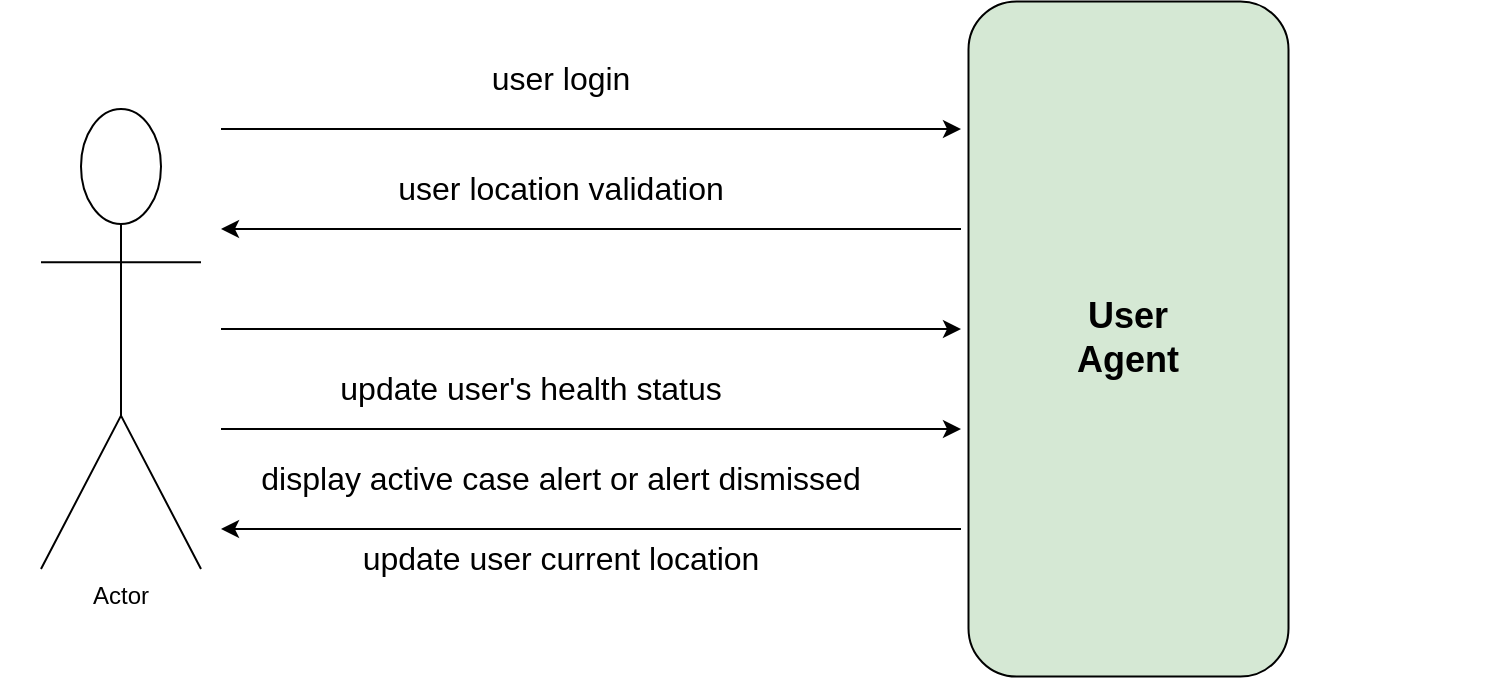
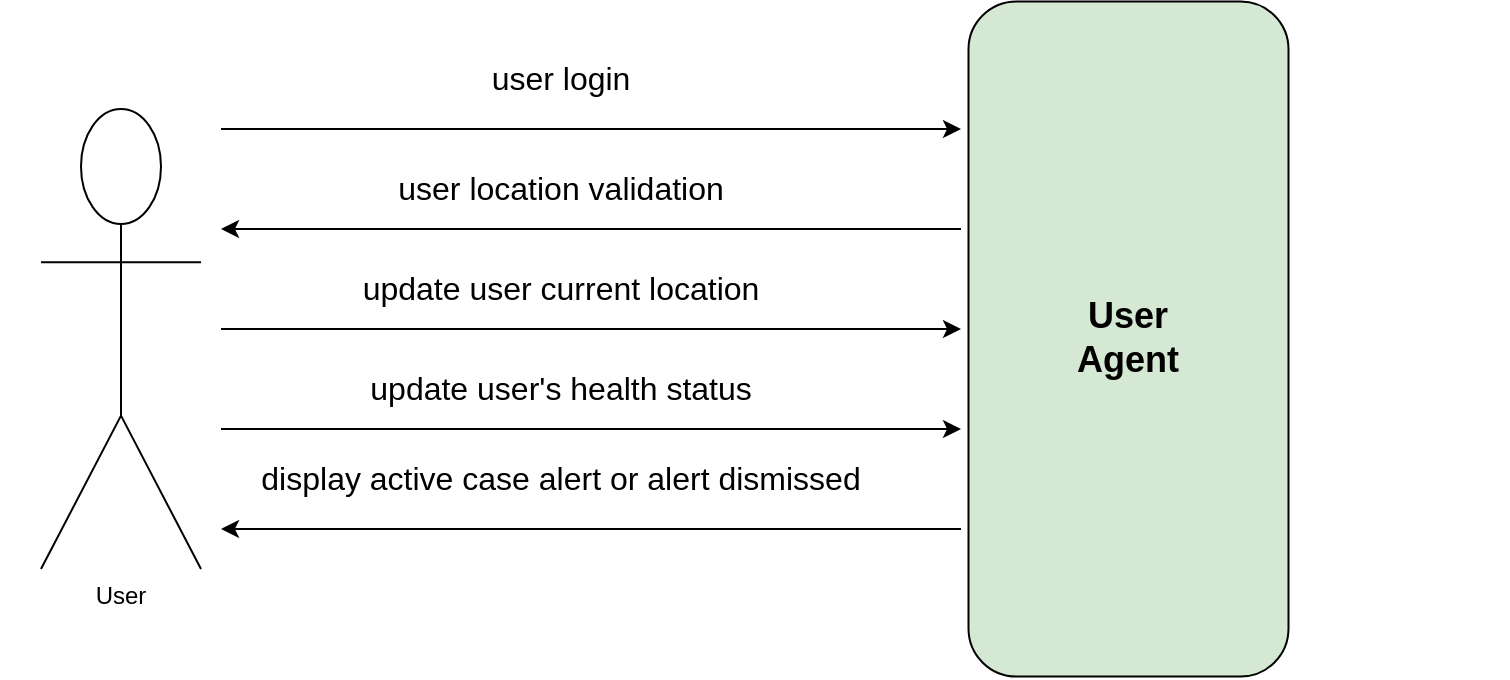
(531, 389) -> (561, 389)
(561, 559) -> (561, 289)
(122, 597) -> (122, 597)
